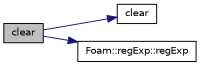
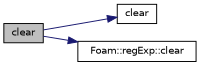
(137, 51) -> (137, 51)
